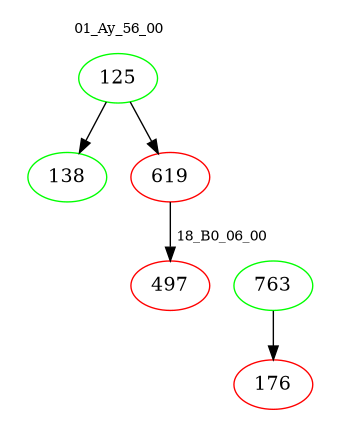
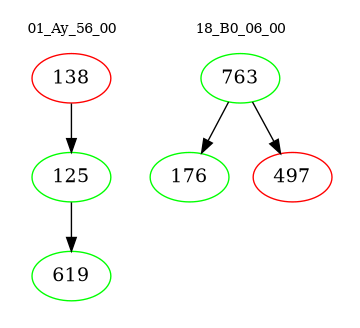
(96, 121) -> (71, 121)
(67, 177) -> (71, 78)
(170, 177) -> (71, 276)
(170, 232) -> (263, 122)
(273, 385) -> (190, 177)
